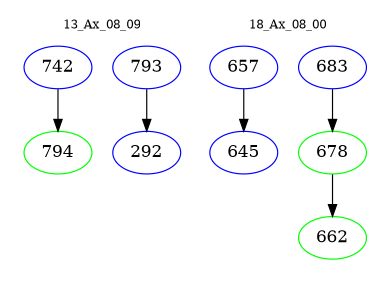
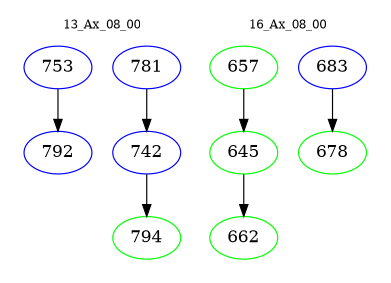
(102, 25) -> (102, 25)
(288, 25) -> (288, 25)
(147, 67) -> (58, 67)
none -> (147, 67)
(244, 67) -> (244, 67)
(147, 153) -> (58, 153)
(244, 153) -> (244, 153)
(333, 189) -> (244, 189)
